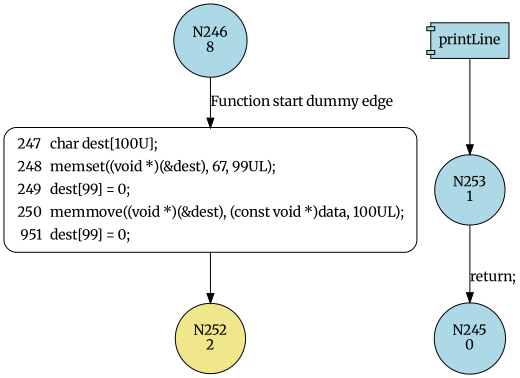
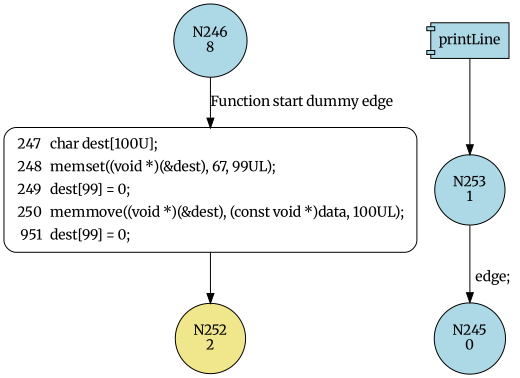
(493, 278) -> (493, 278)
